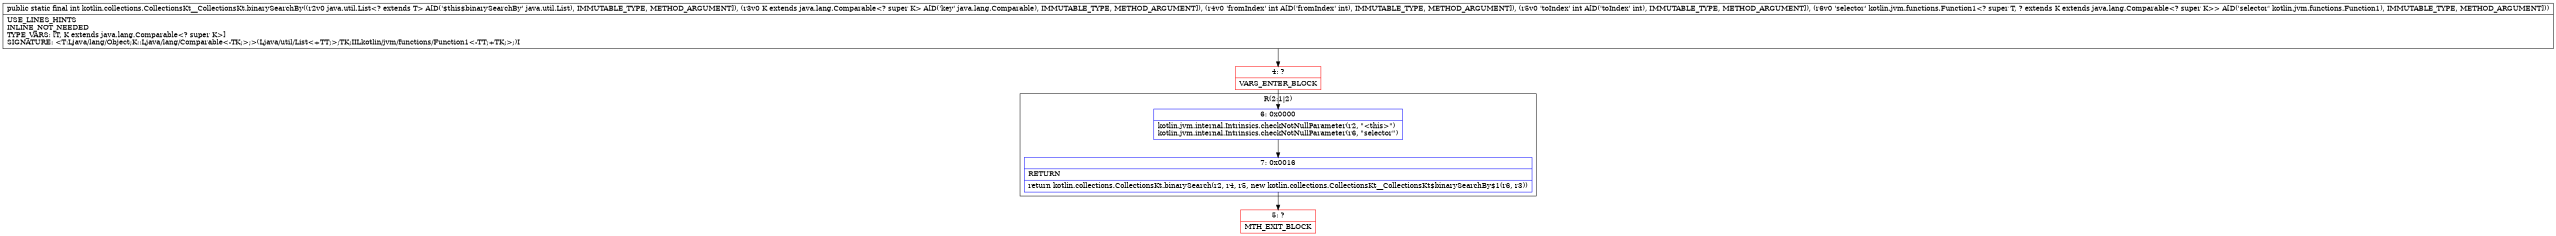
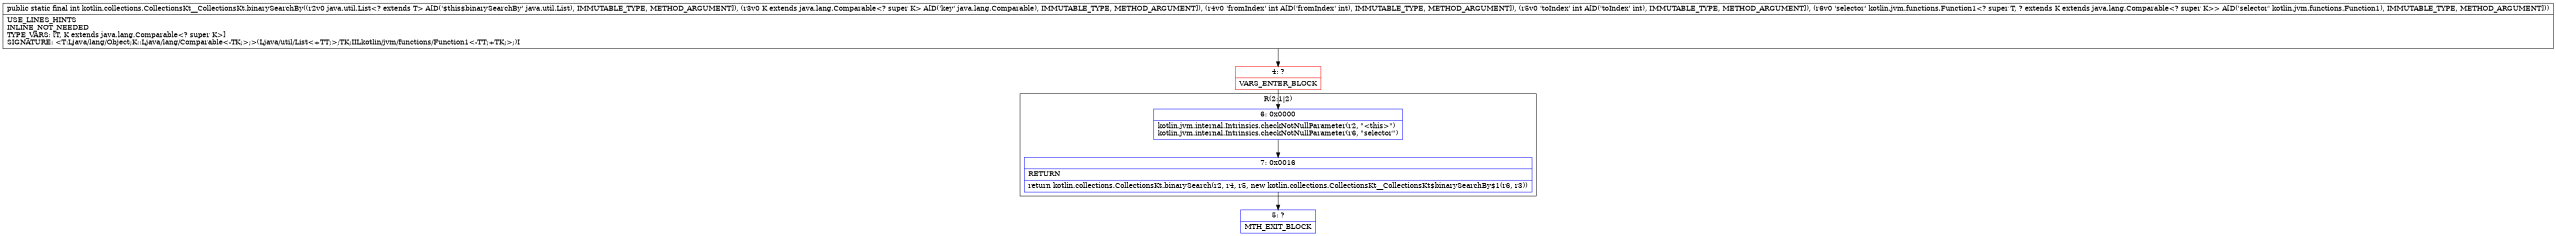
(1278, 222) -> (1278, 222)
